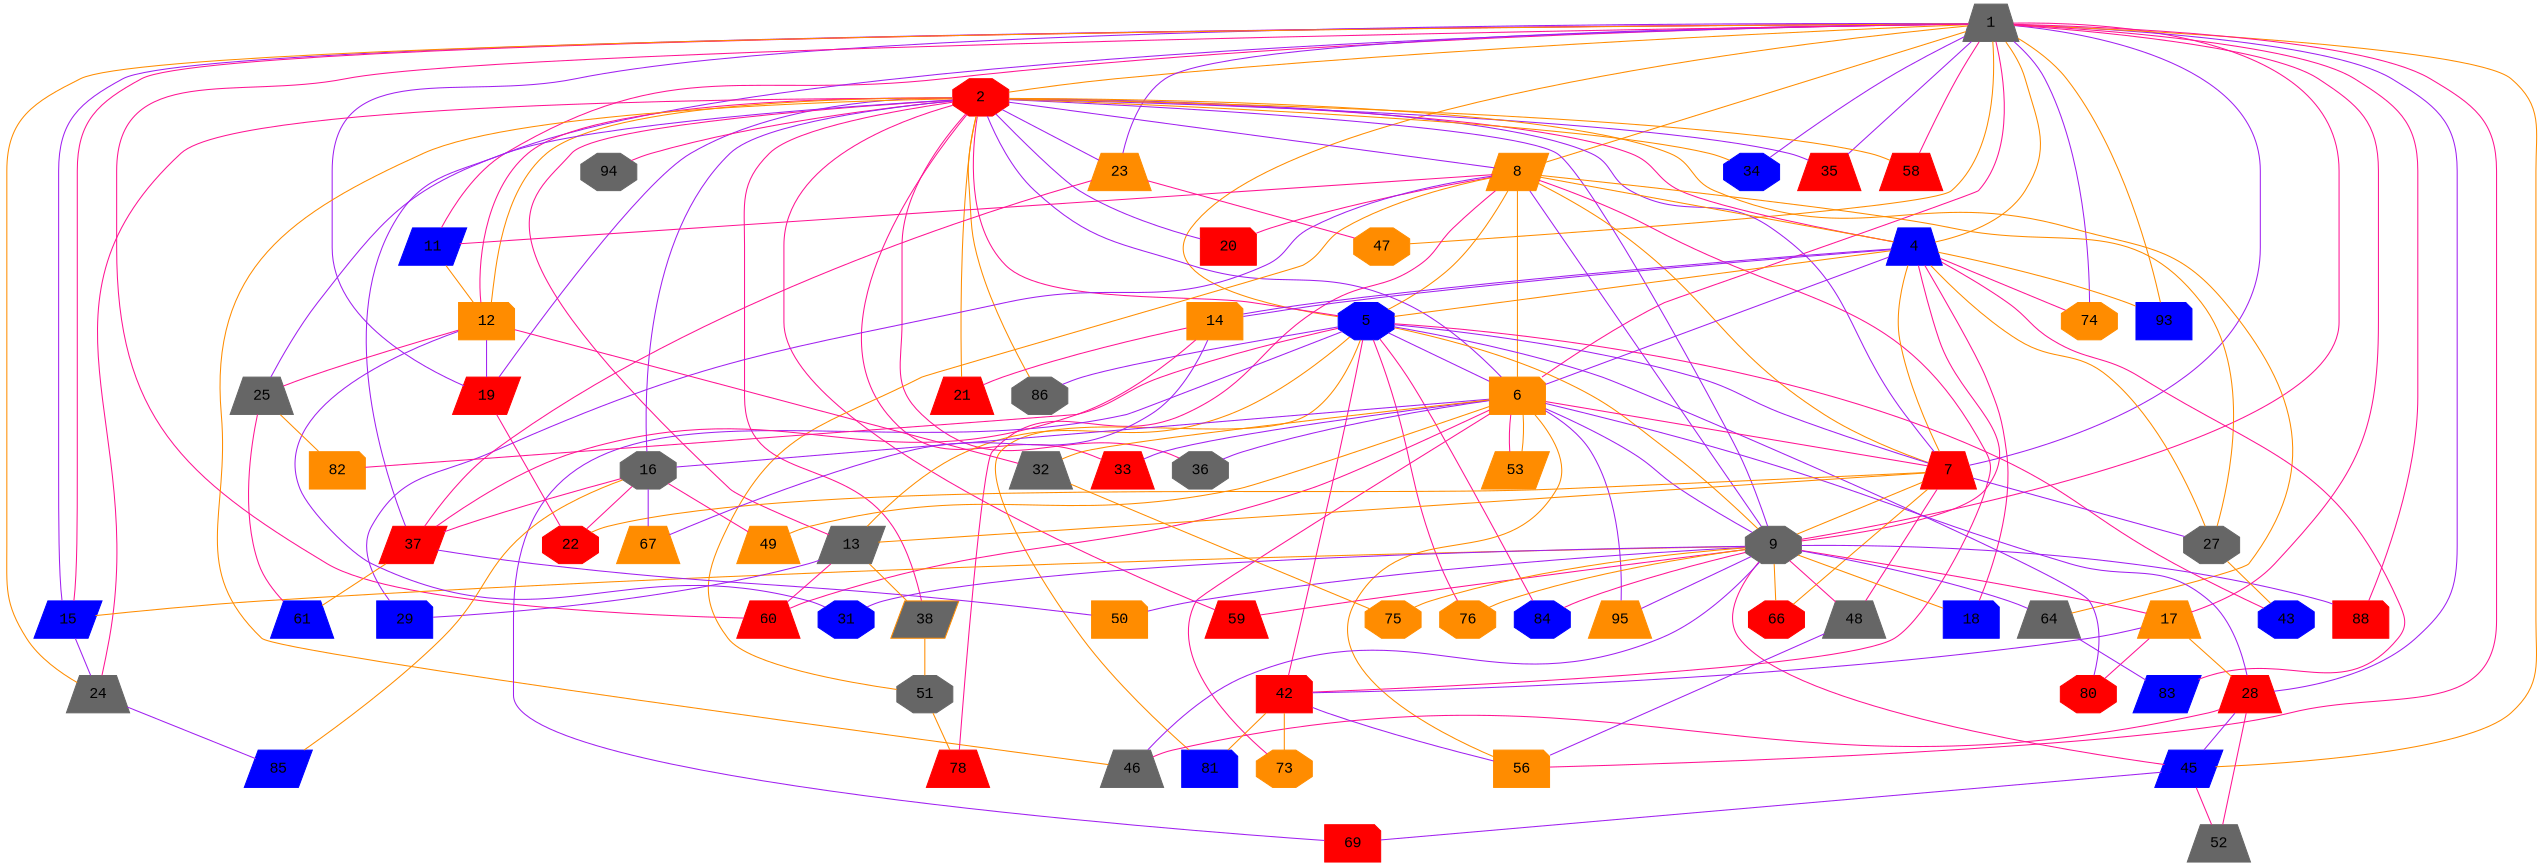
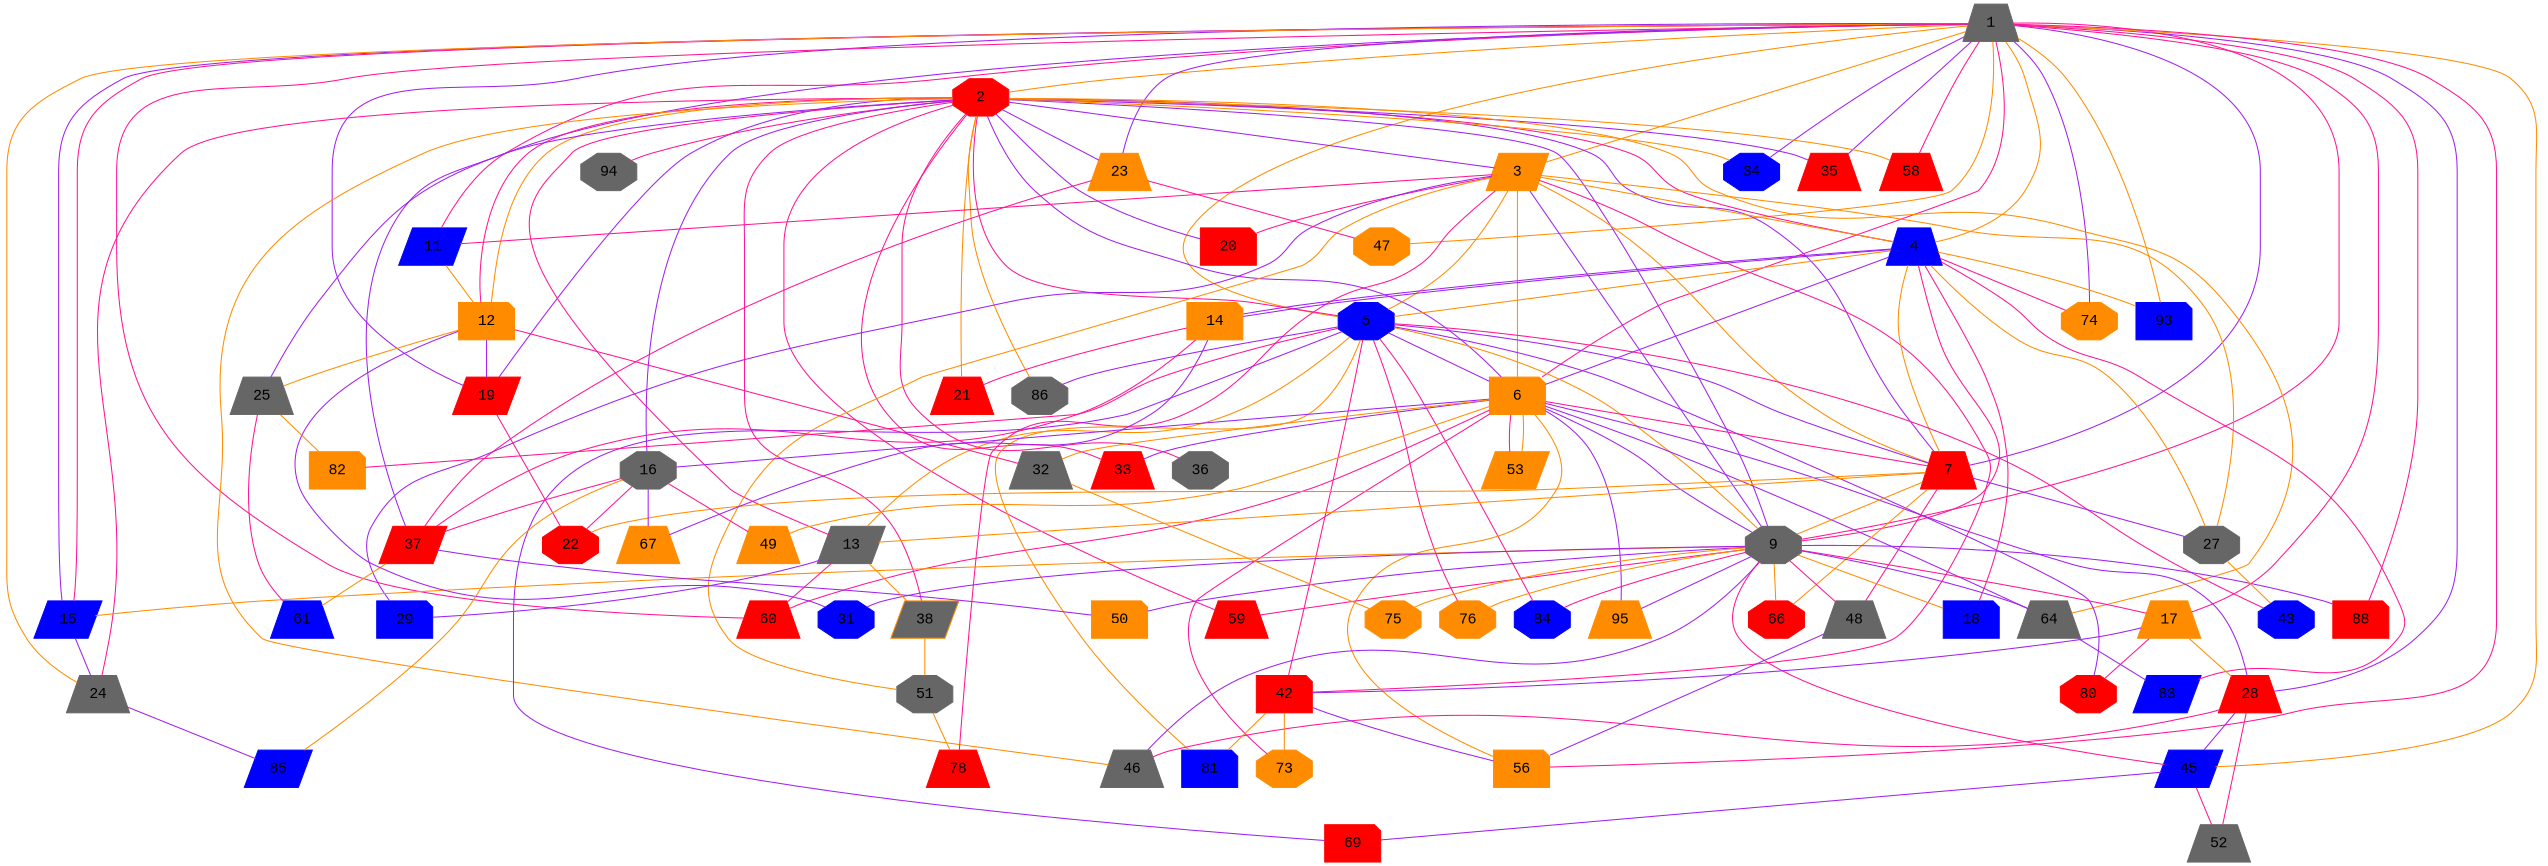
(1517, 172) -> (1517, 172)
(375, 355) -> (375, 355)
(1335, 428) -> (1789, 501)
